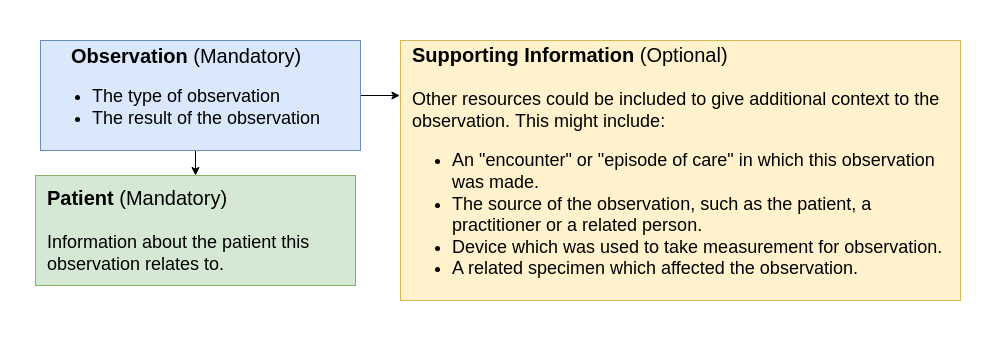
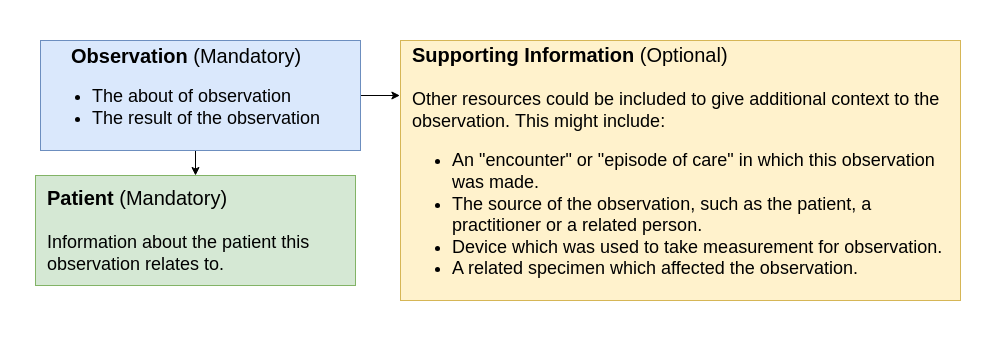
(185, 96) -> (185, 96)
